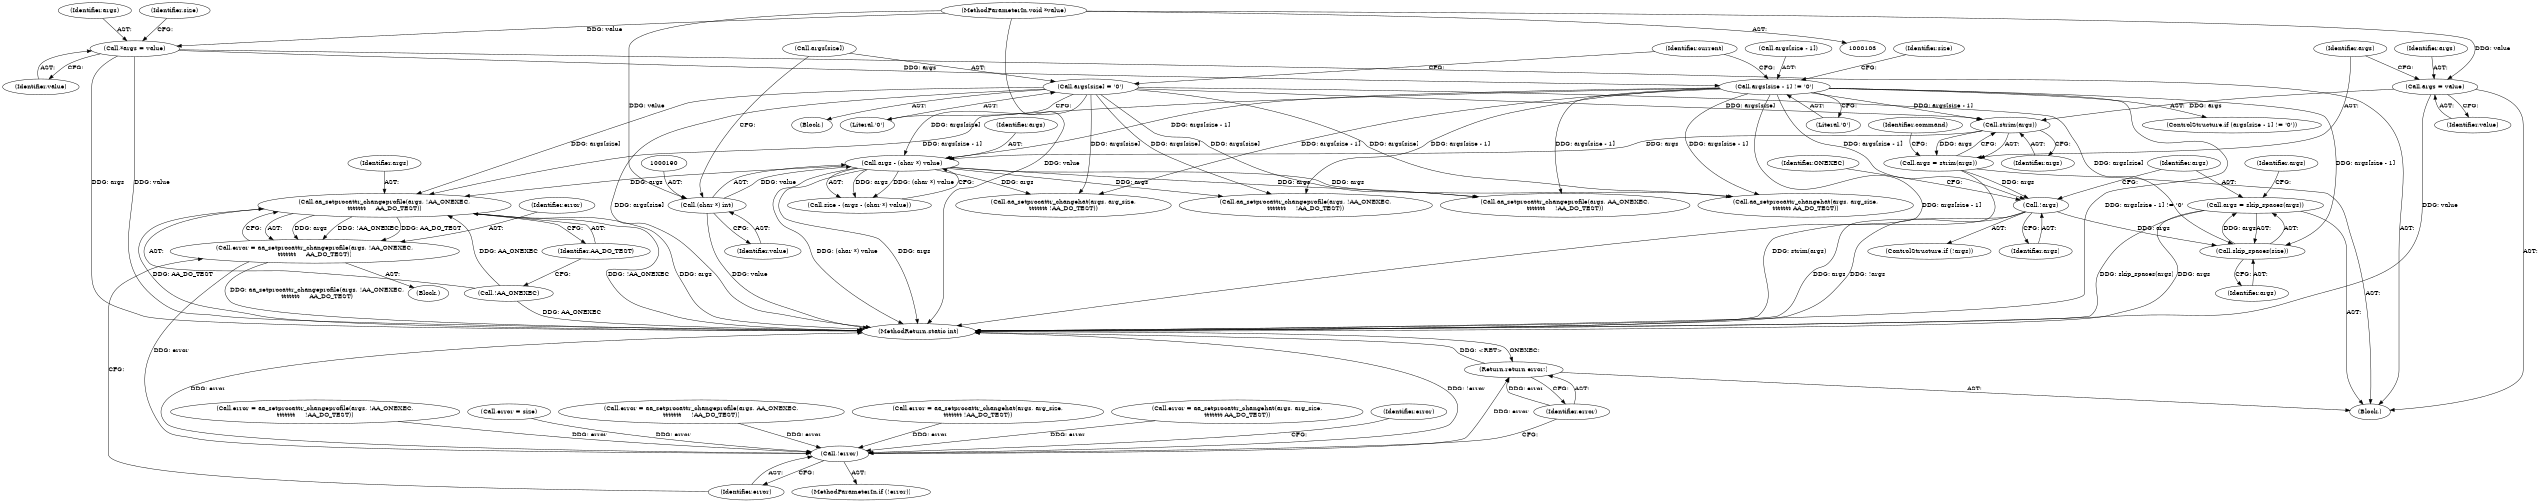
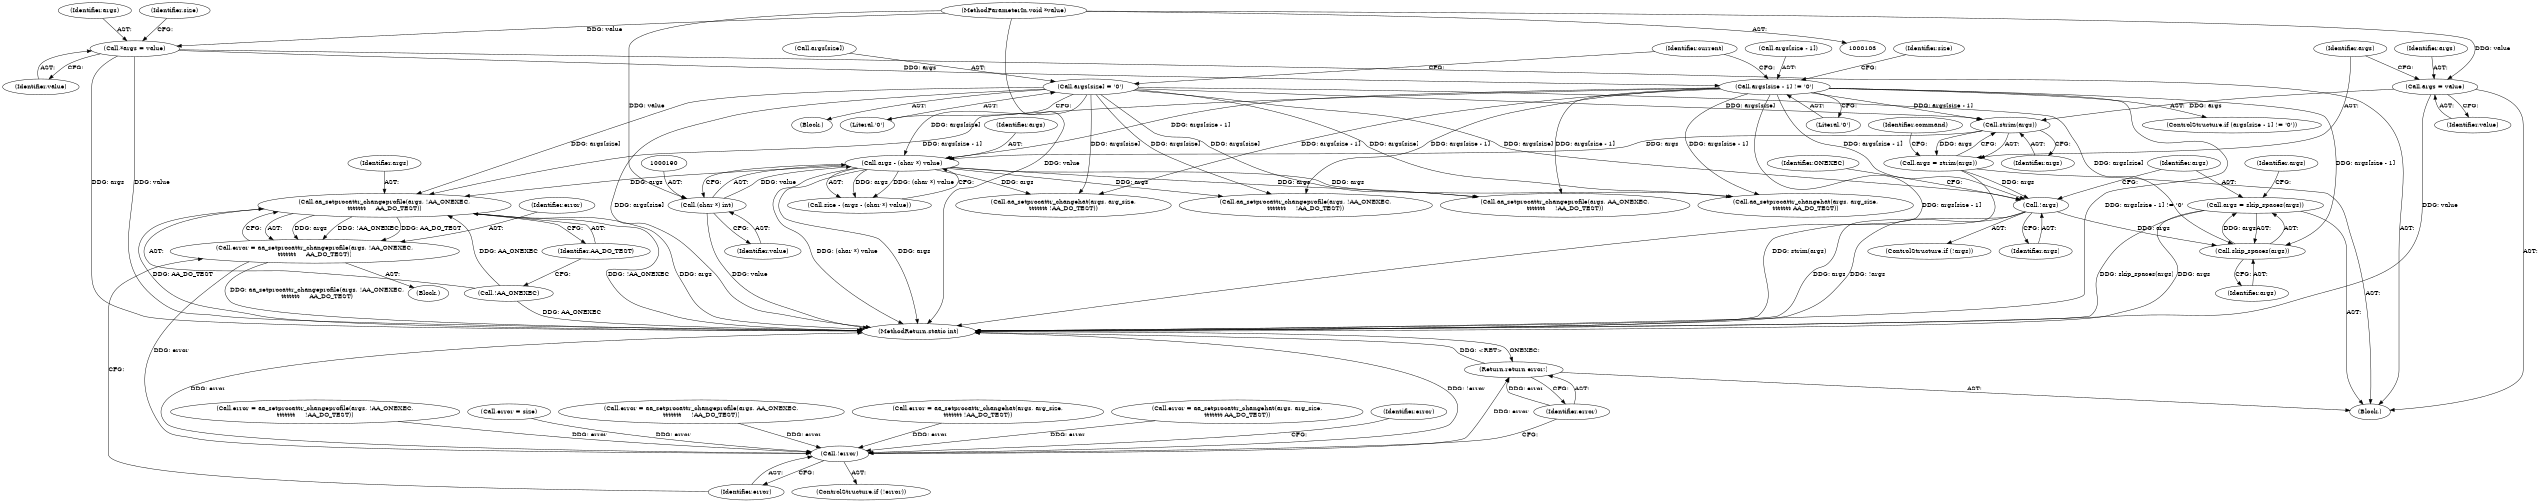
(739, 119) -> (767, 168)
none -> (1573, 157)
(2252, 251) -> (2252, 251)
(861, 492) -> (861, 492)
